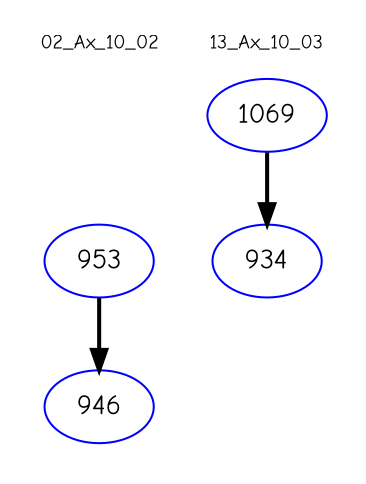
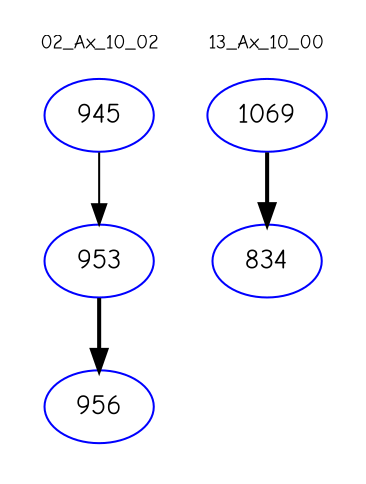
(267, 44) -> (267, 44)
none -> (99, 115)
(267, 261) -> (267, 261)
(99, 407) -> (99, 407)
